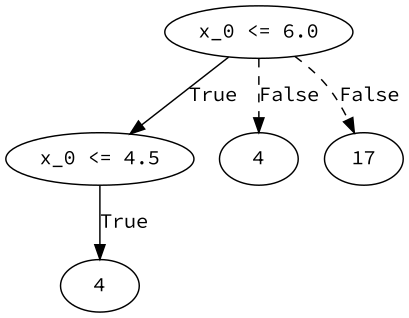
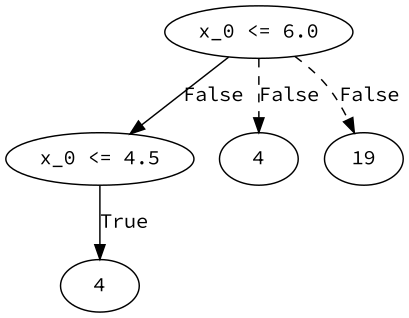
(214, 96) -> (214, 96)
(364, 159) -> (364, 159)
